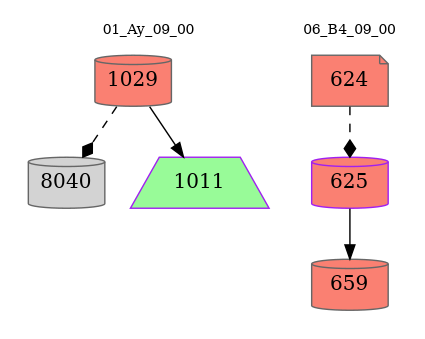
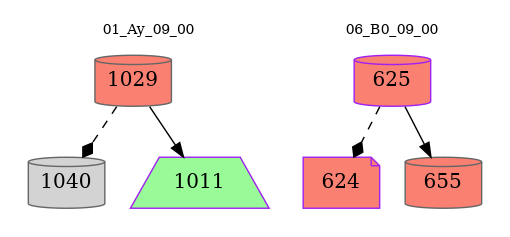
(350, 30) -> (392, 30)
(350, 81) -> (341, 183)
(350, 123) -> (371, 124)
(67, 183) -> (67, 183)
(350, 285) -> (443, 183)
